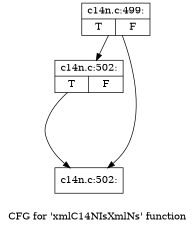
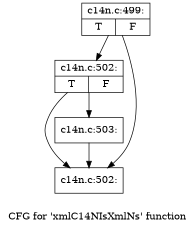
none -> (89, 130)
